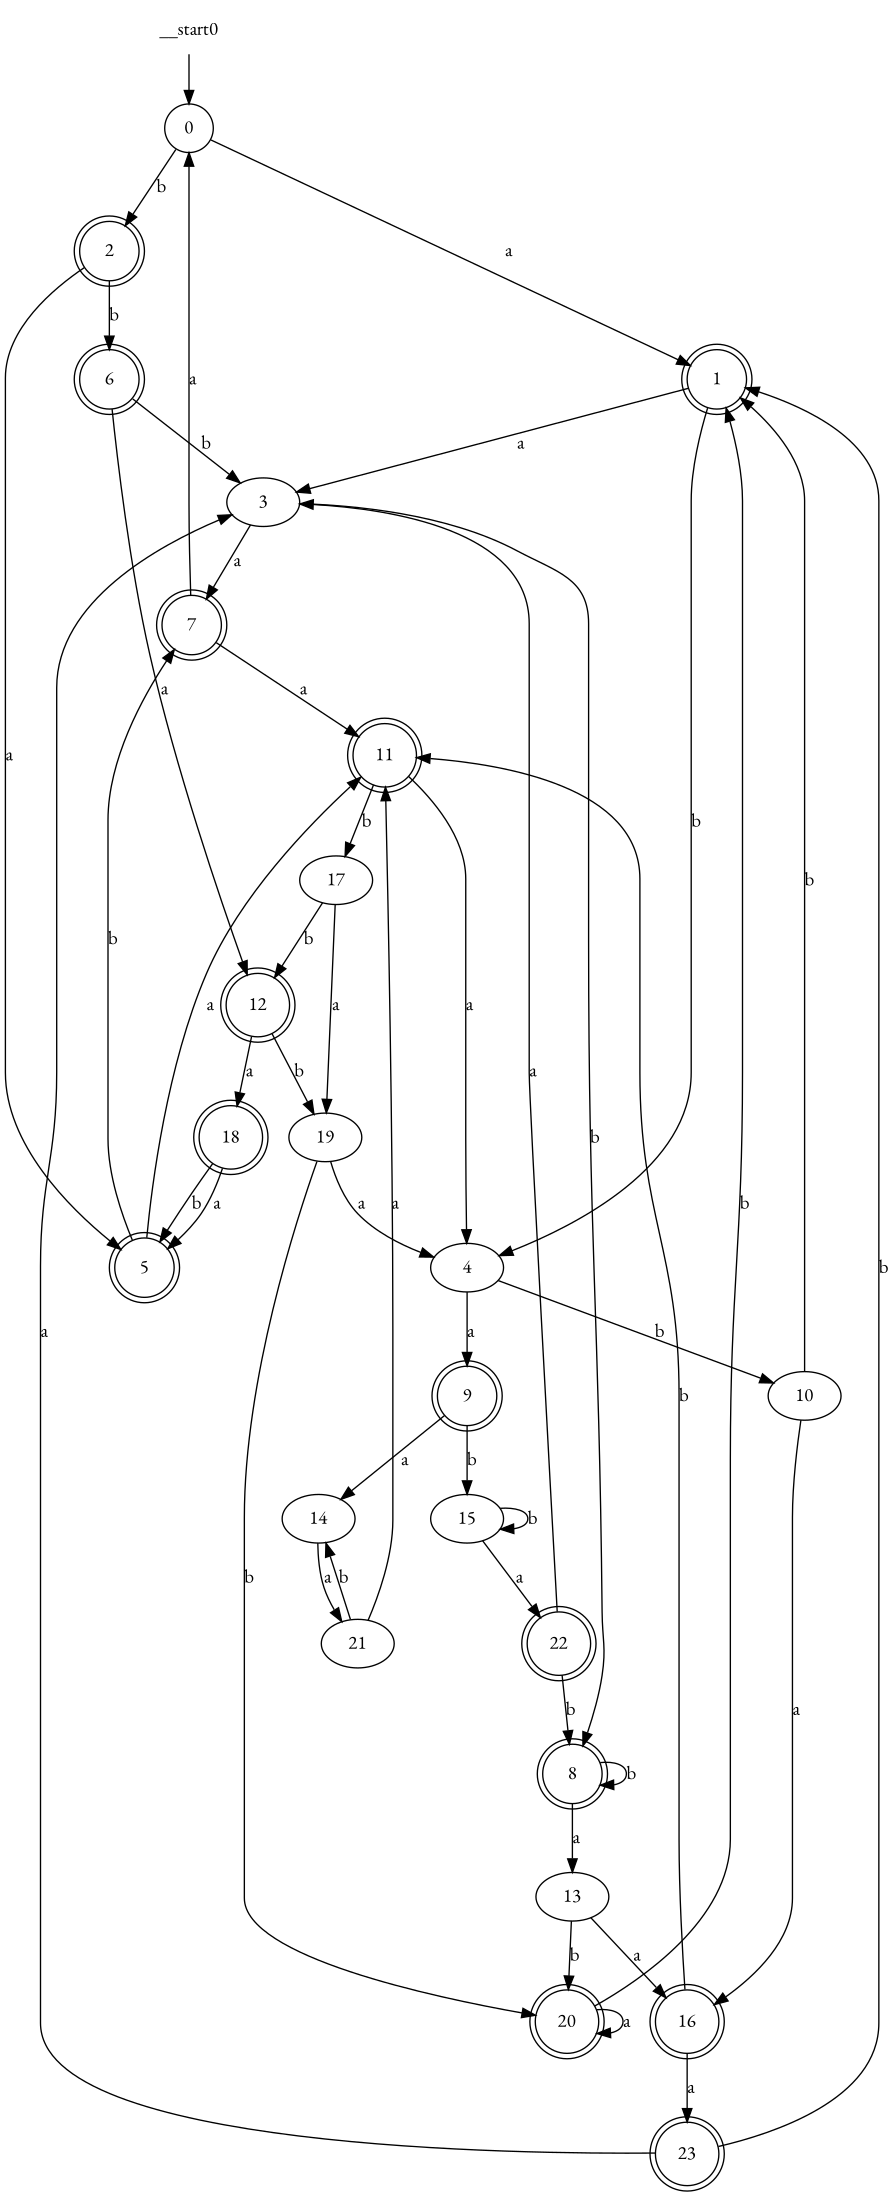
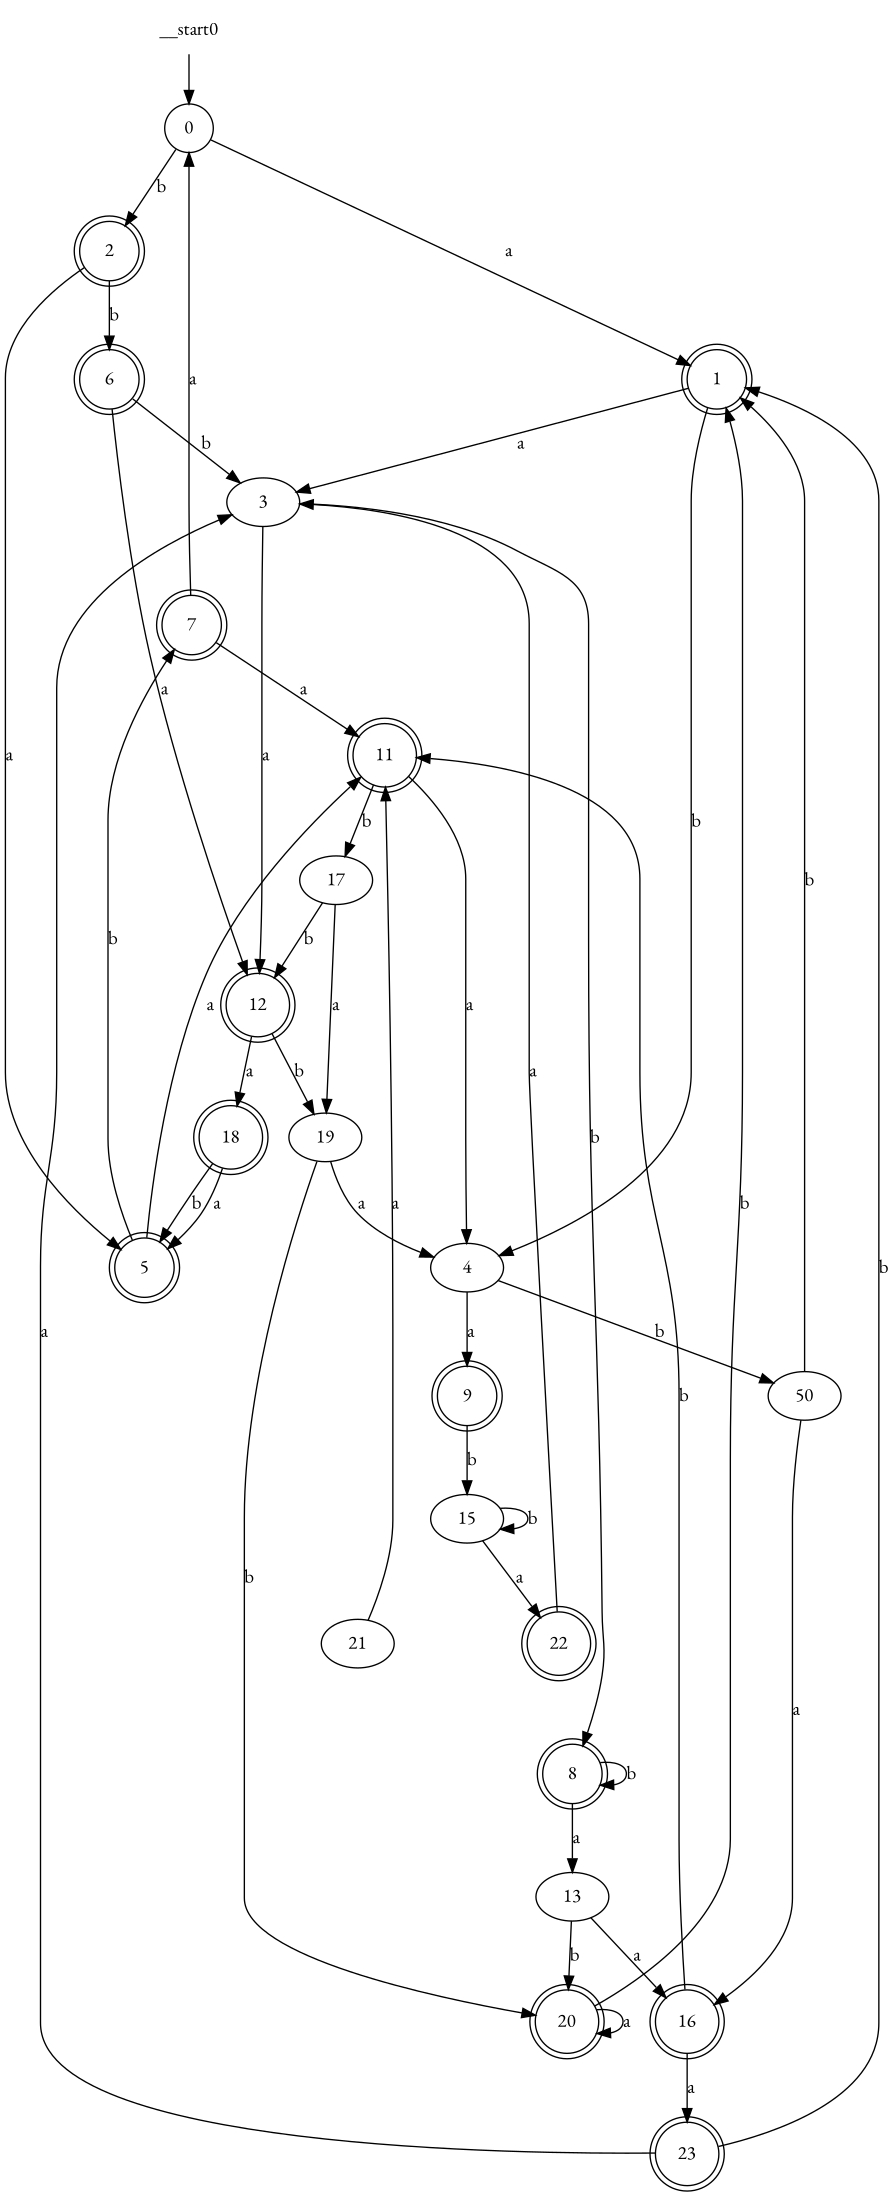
(232, 556) -> (262, 743)
(805, 1396) -> (805, 1396)
(319, 1519) -> none
(565, 1703) -> none
